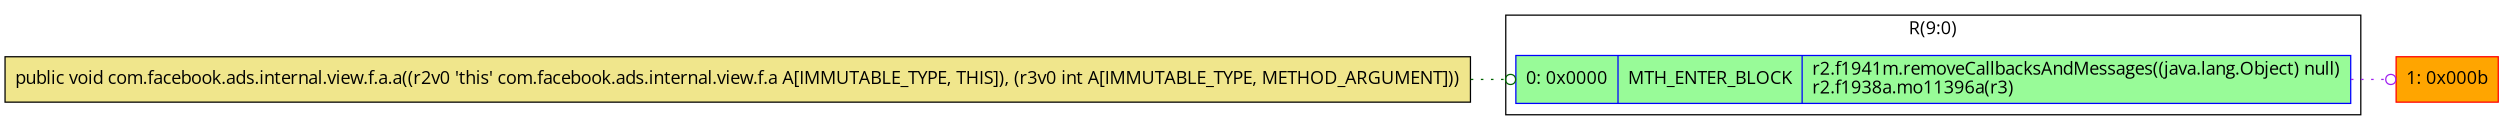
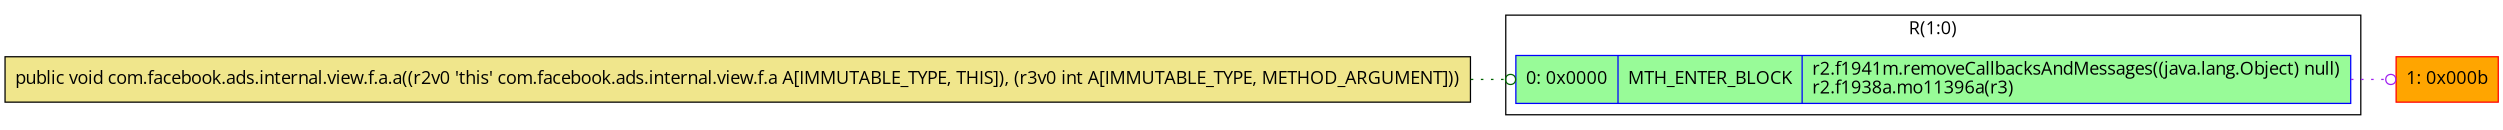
(1933, 30) -> (1933, 30)
